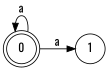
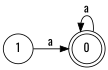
(53, 49) -> (47, 49)
